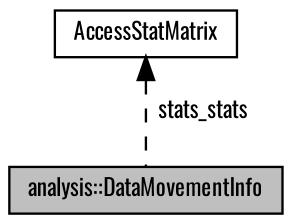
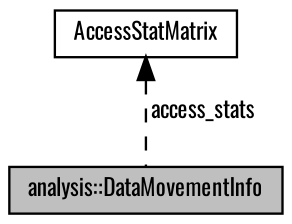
(201, 112) -> (201, 112)
